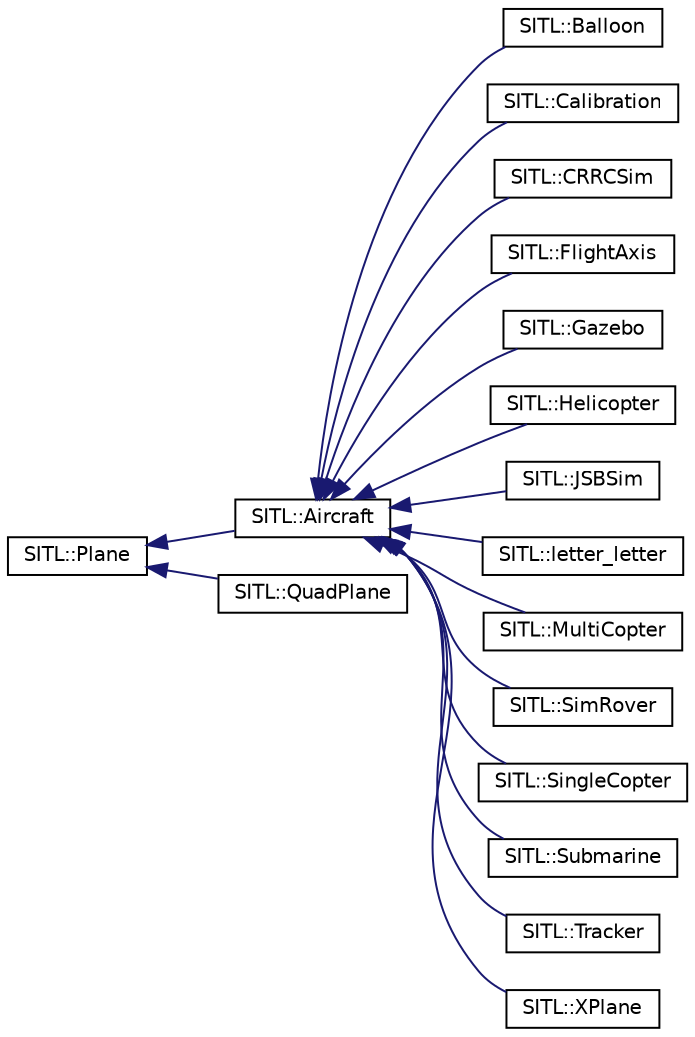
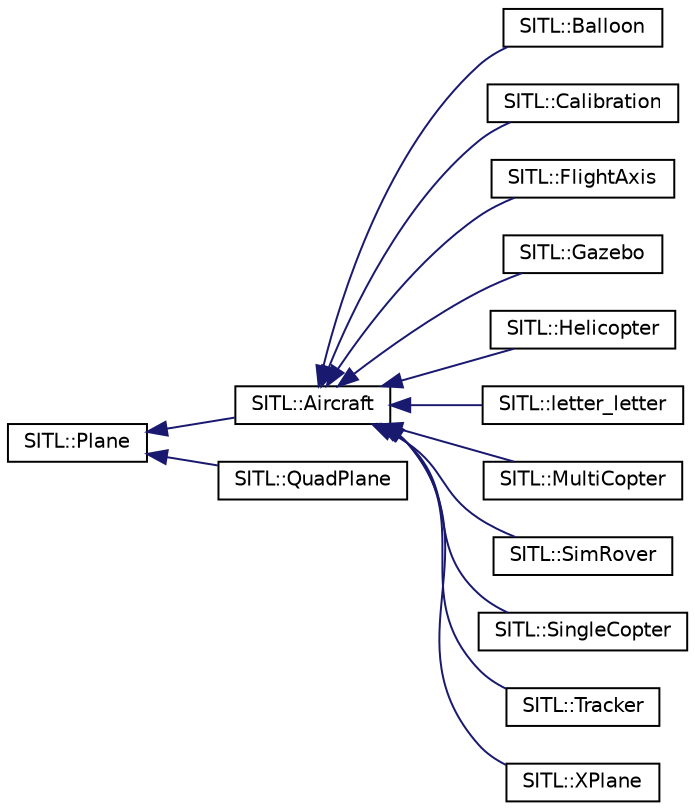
(583, 179) -> none
(583, 481) -> none
(583, 858) -> none
